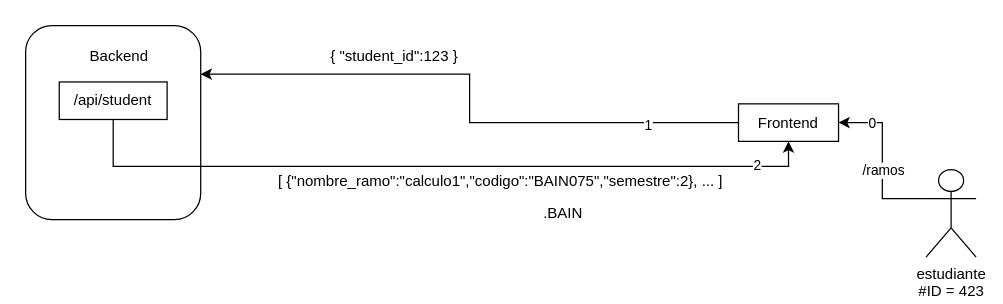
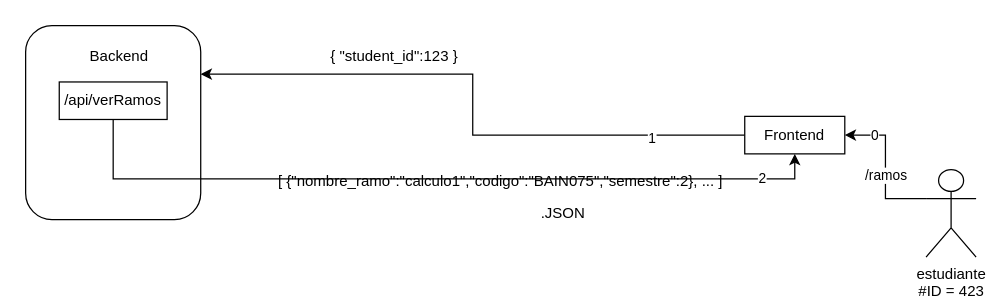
(113, 101) -> (113, 101)
(788, 123) -> (794, 135)
(563, 213) -> (563, 213)
